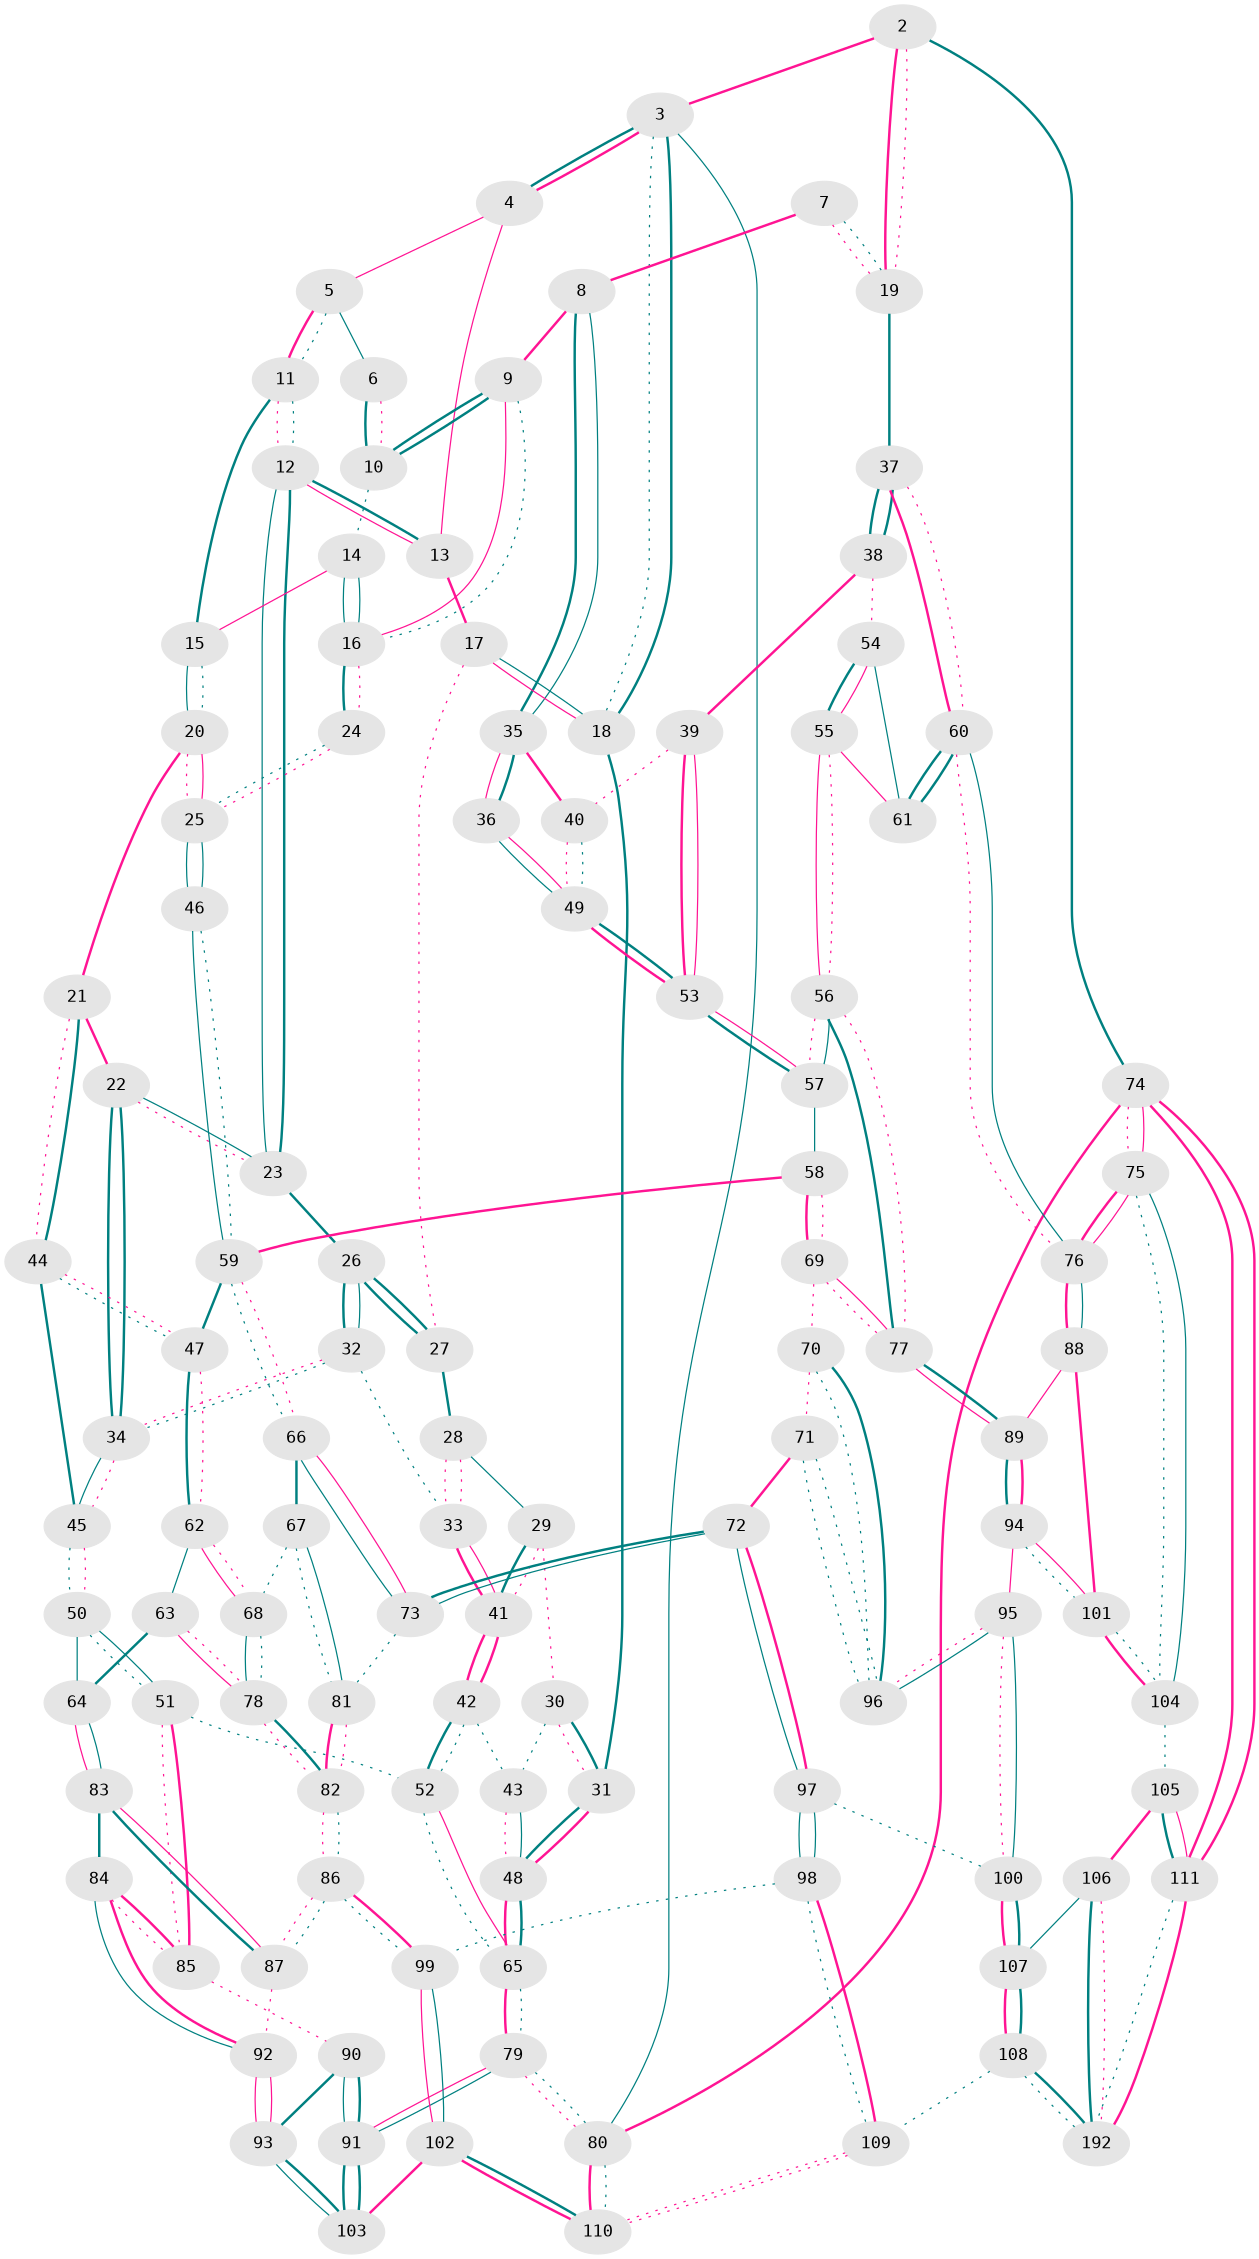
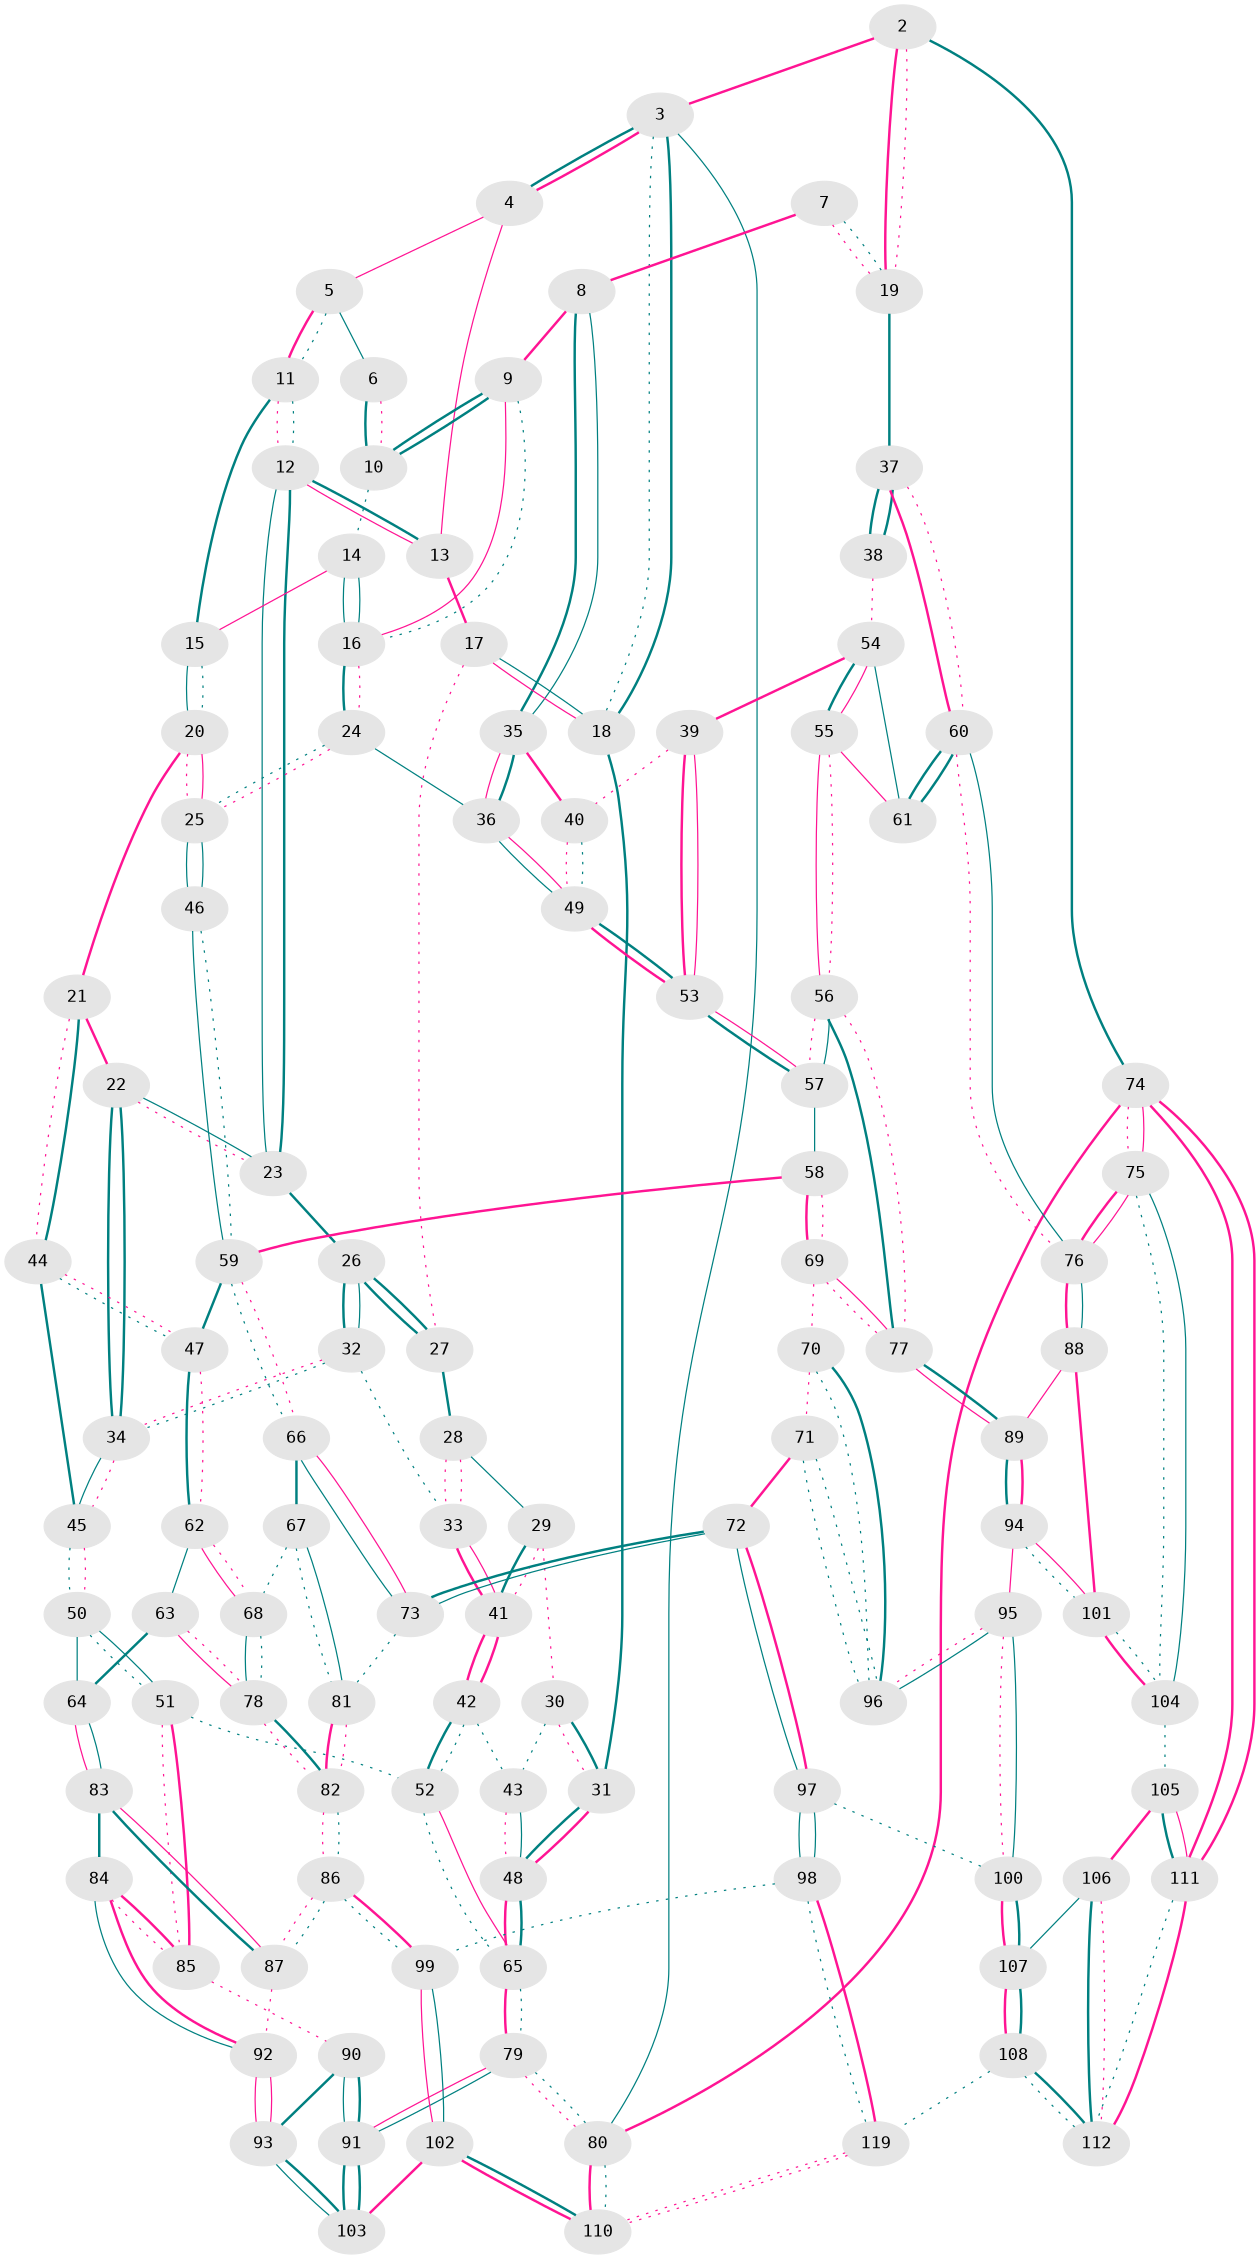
(782, 644) -> (780, 688)
none -> (415, 774)
(876, 2144) -> (876, 2144)
(1096, 2144) -> (1096, 2144)
